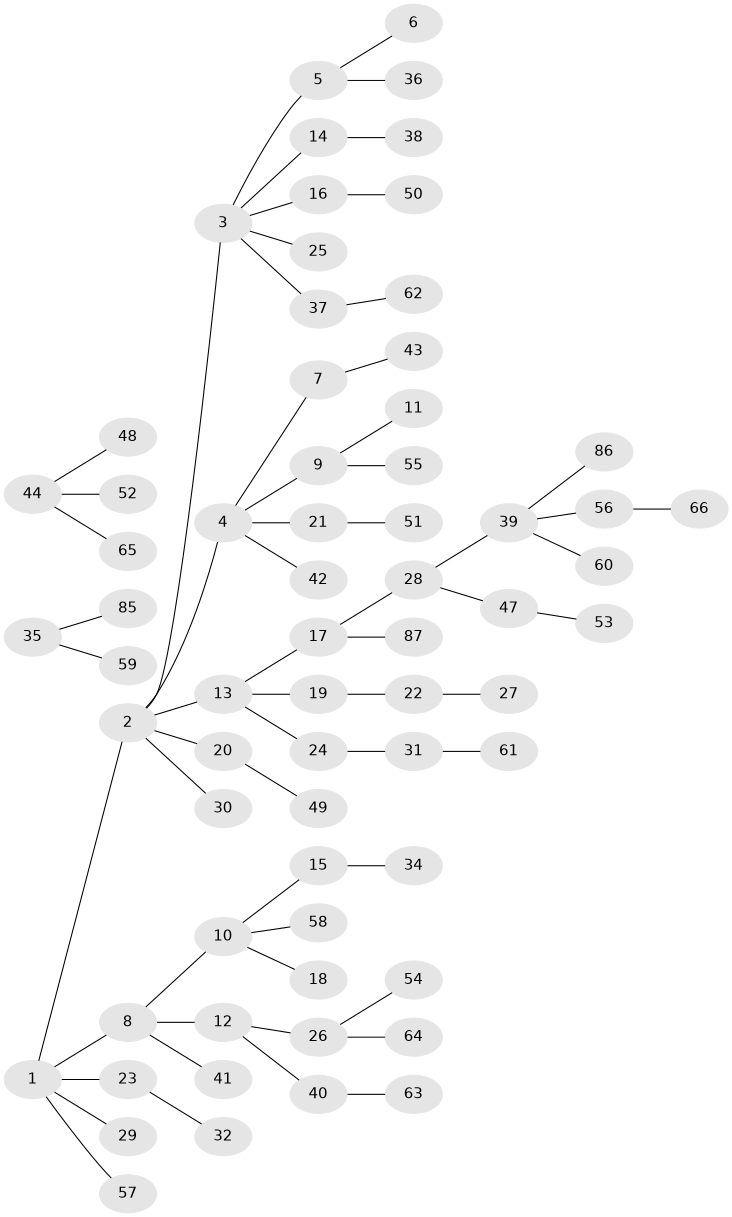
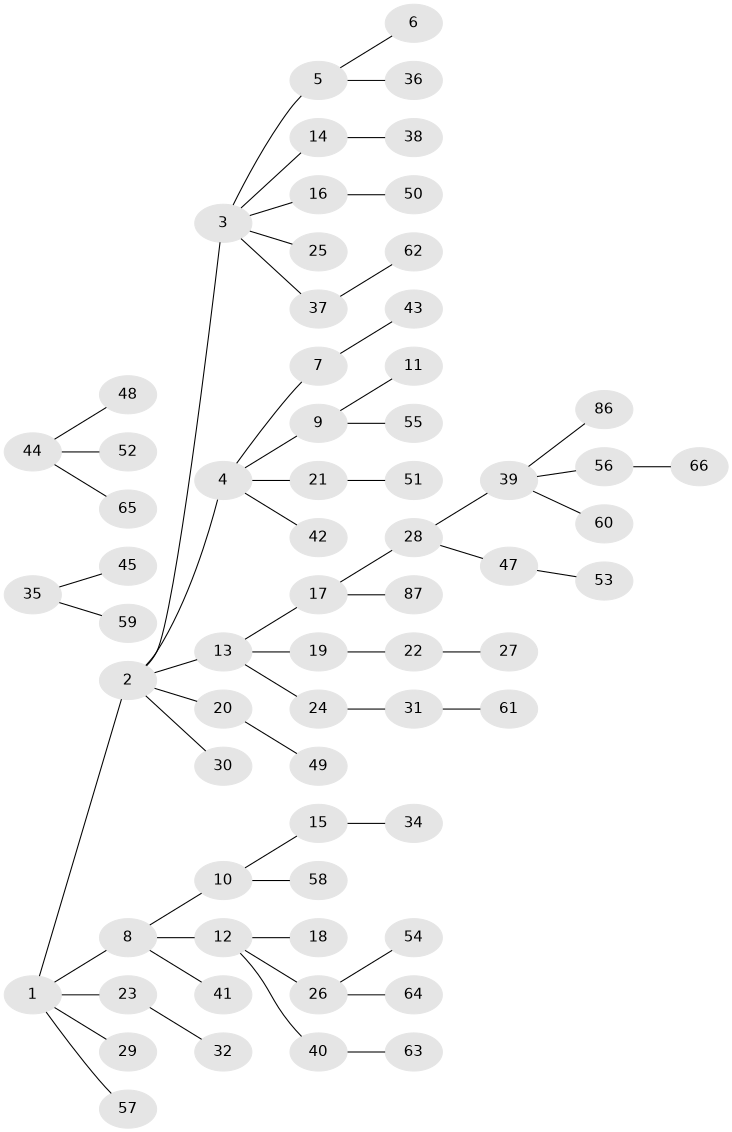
(128, 609) -> (128, 566)
(271, 958) -> (271, 938)
